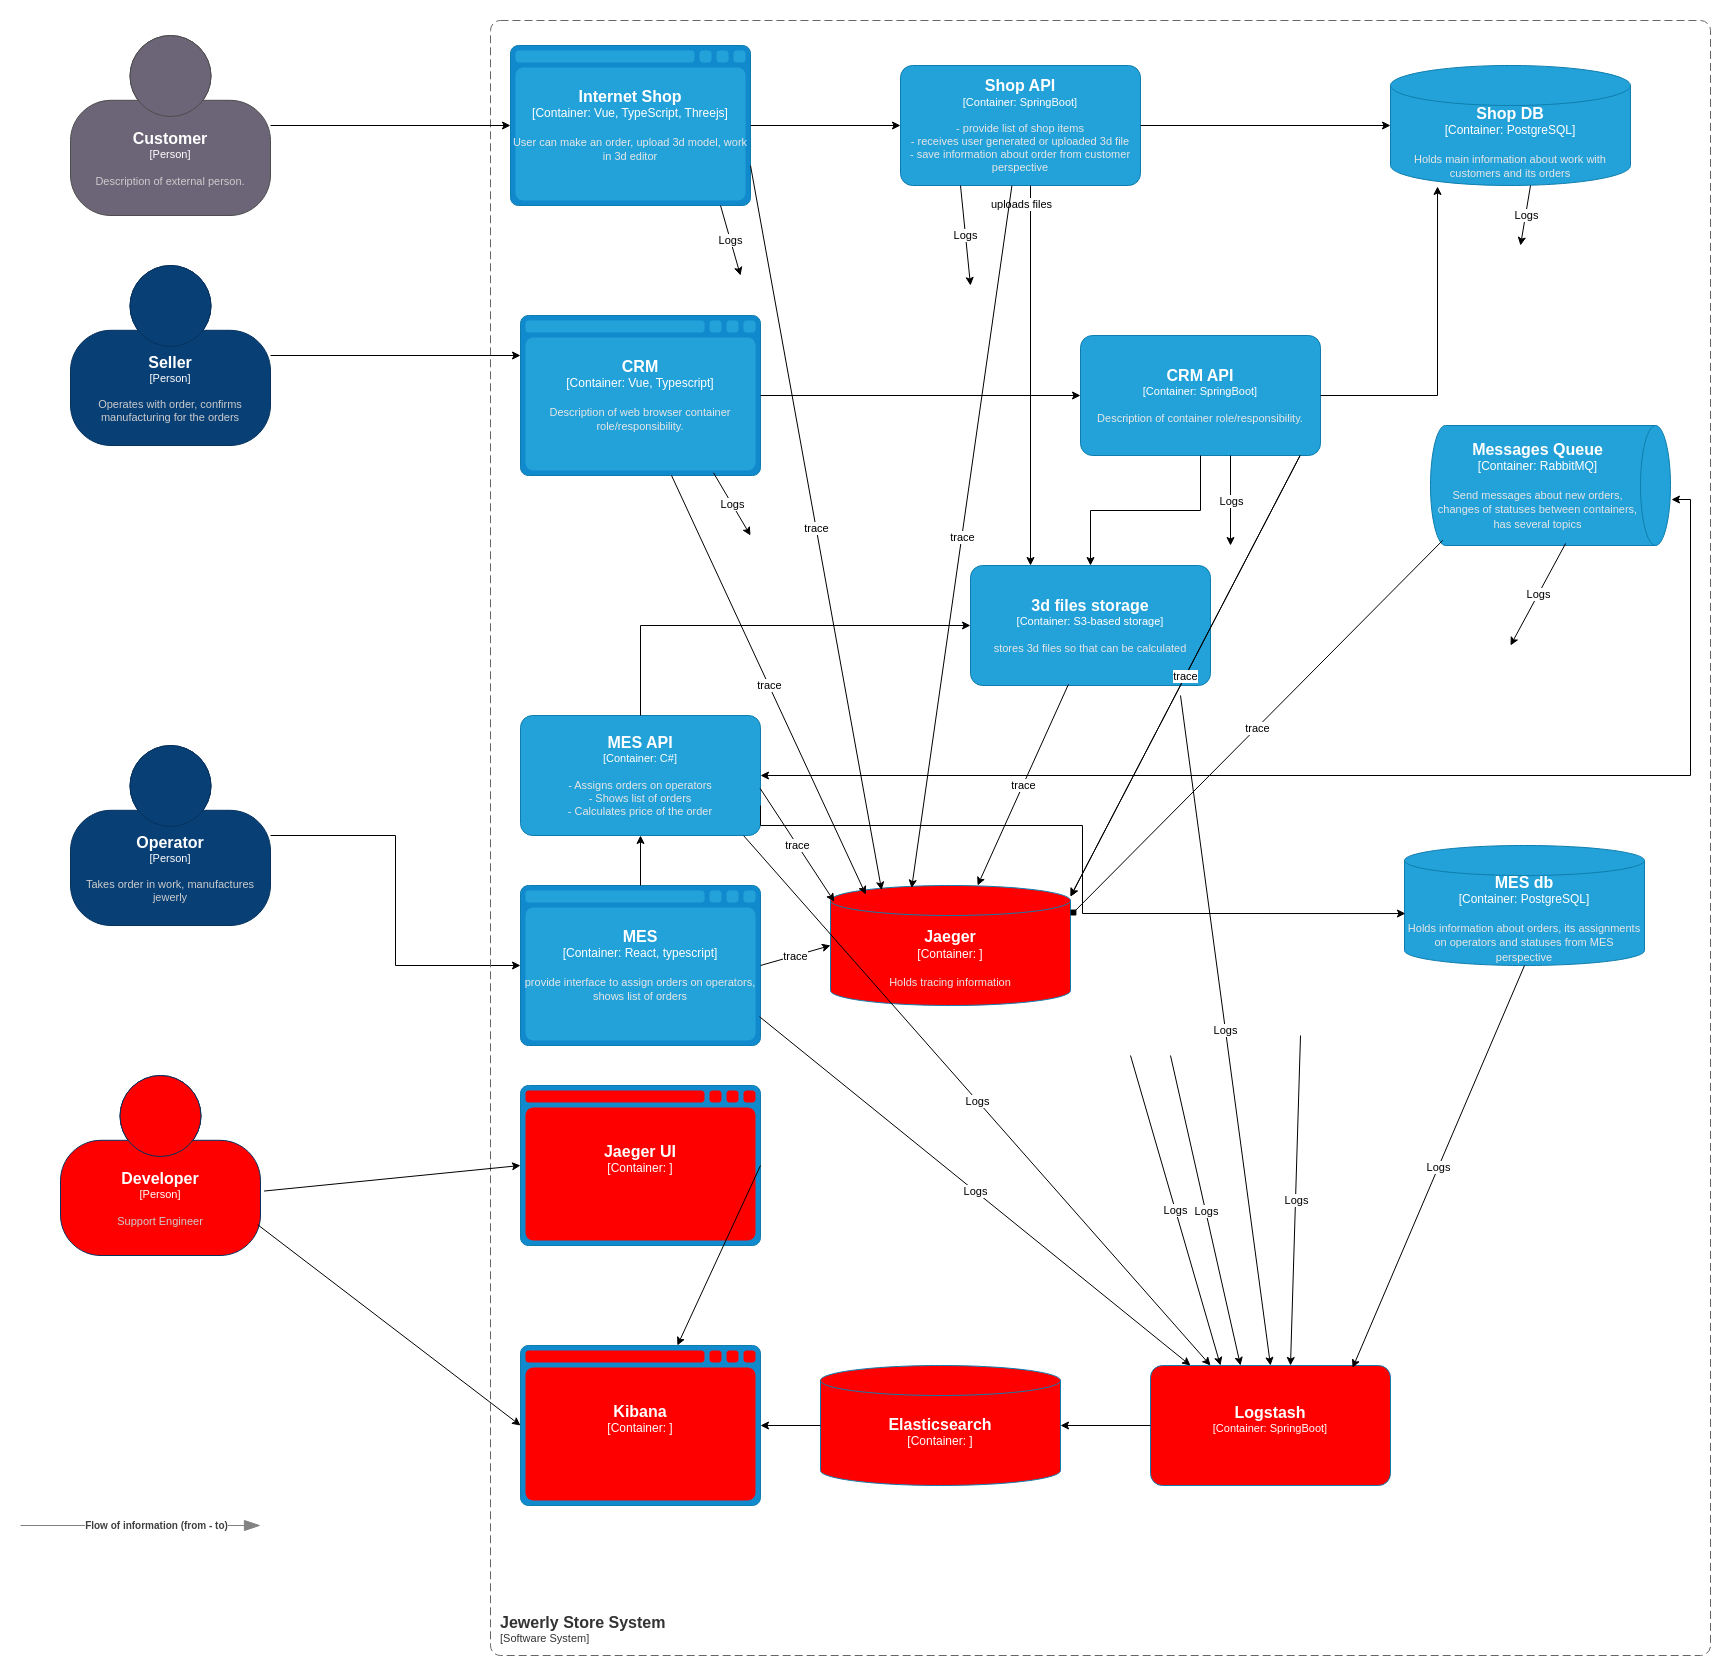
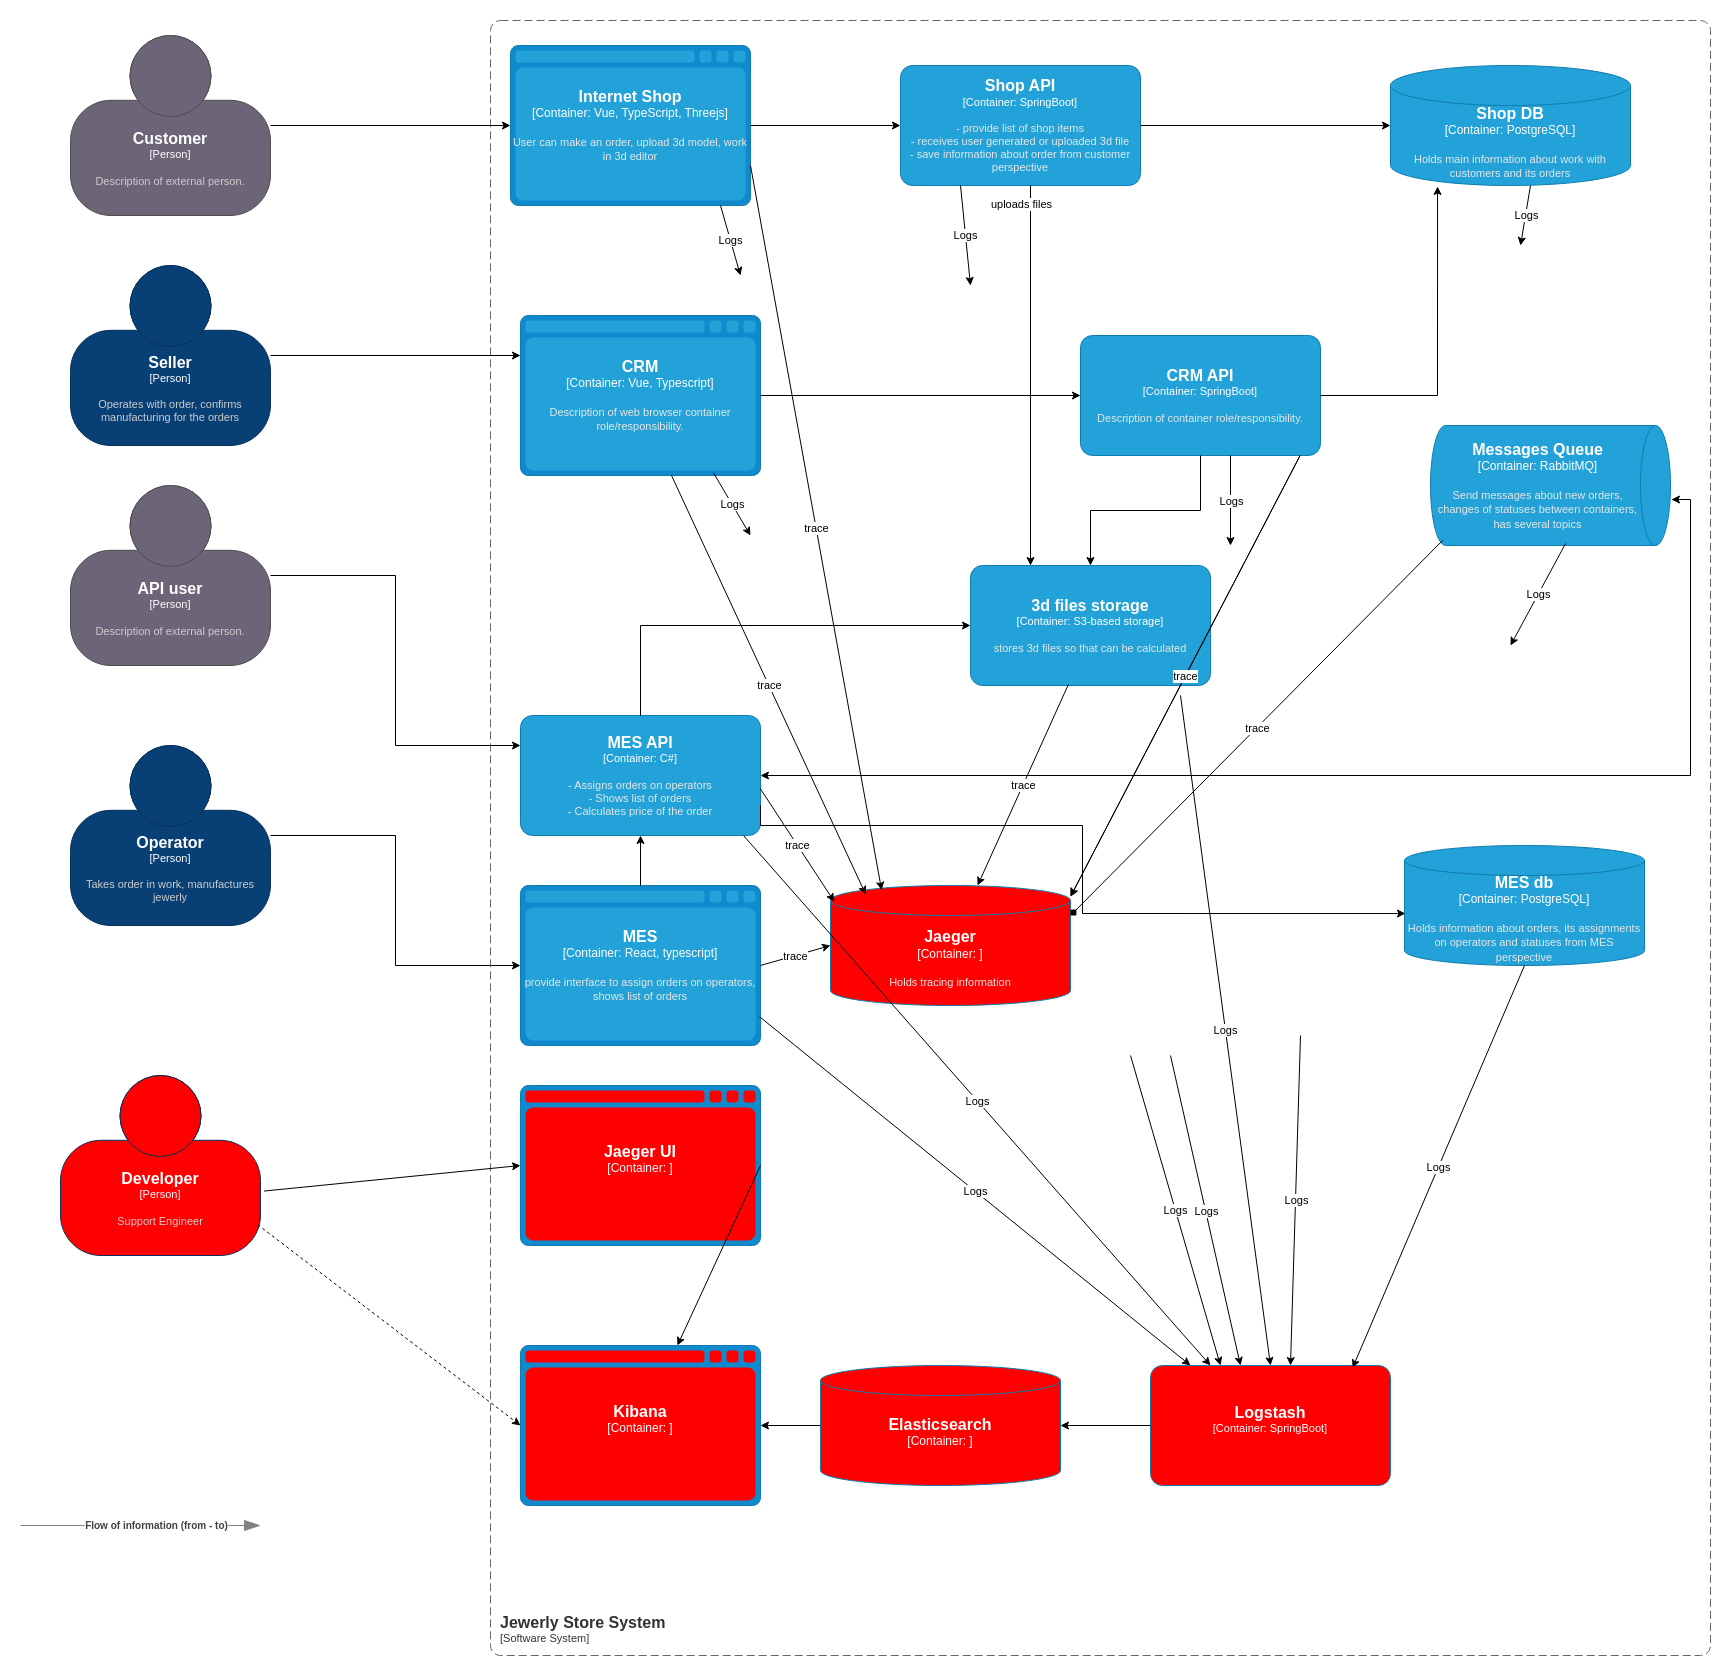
(962, 533) -> none
none -> (171, 576)
none -> (396, 657)
(387, 1323) -> (387, 1323)
